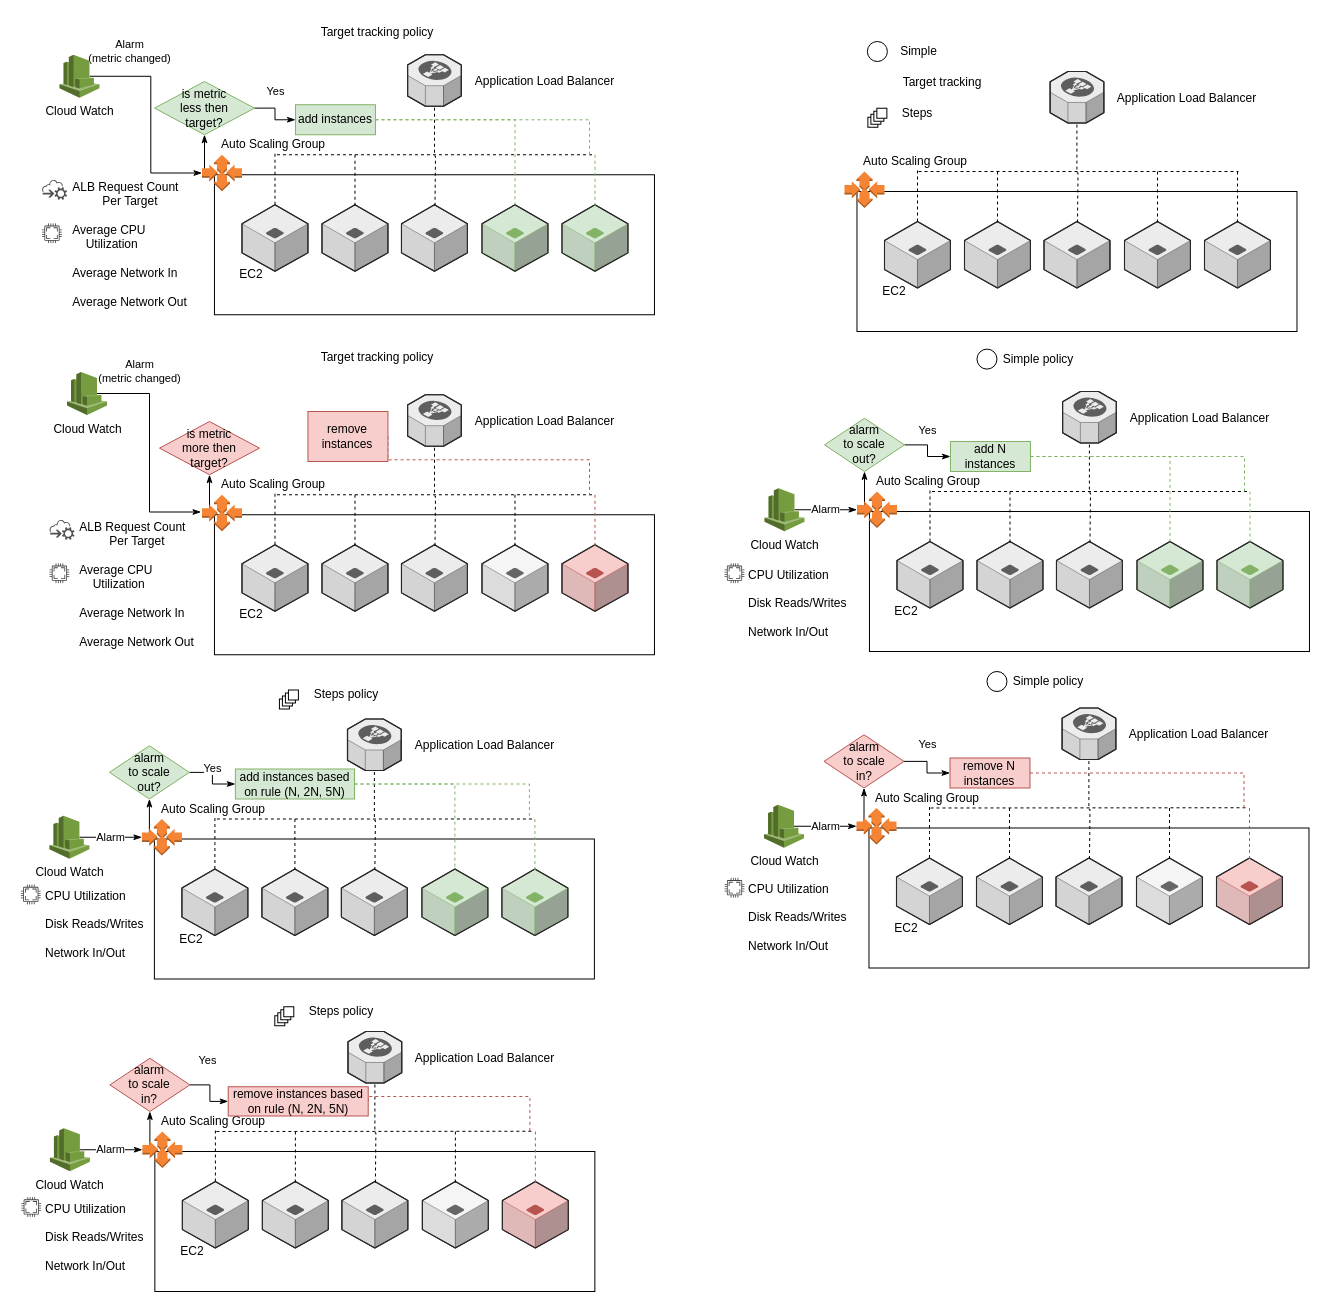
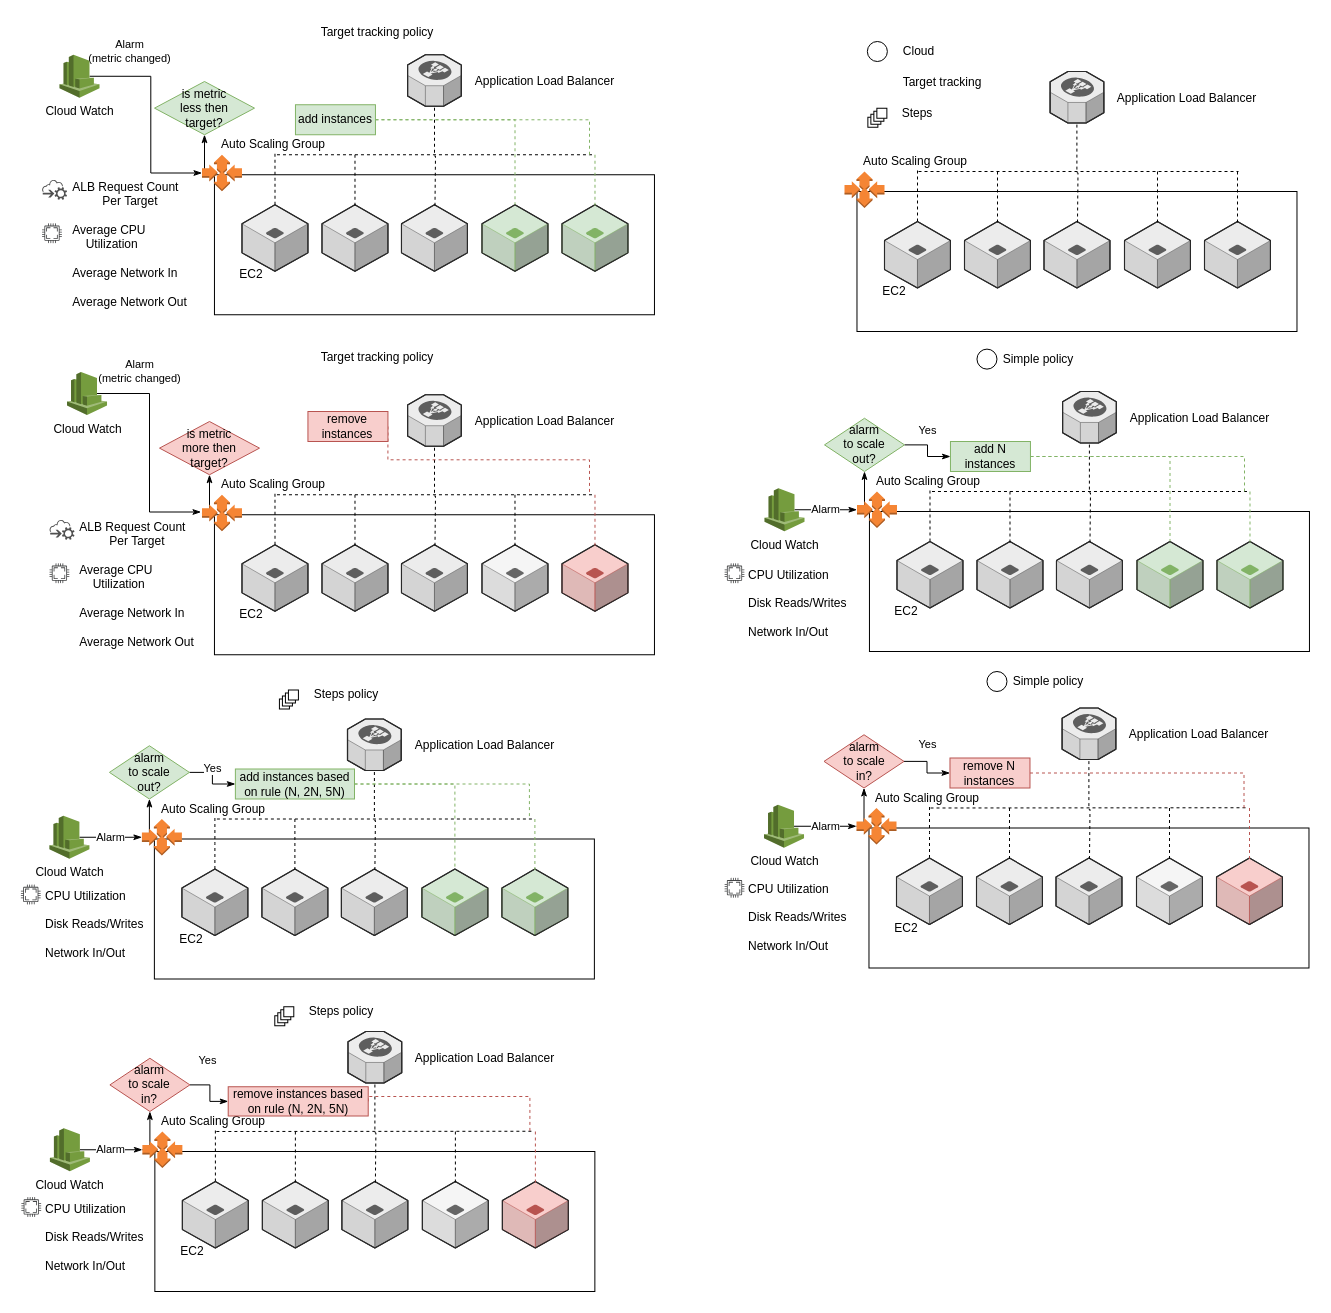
(919, 52) -> (919, 52)
(275, 110) -> none
(348, 437) -> (348, 427)
